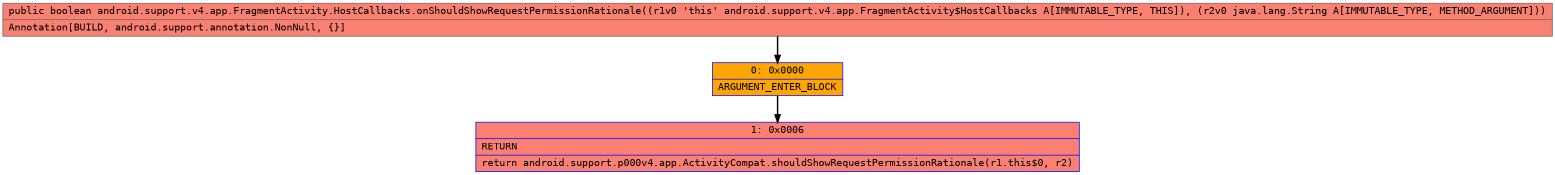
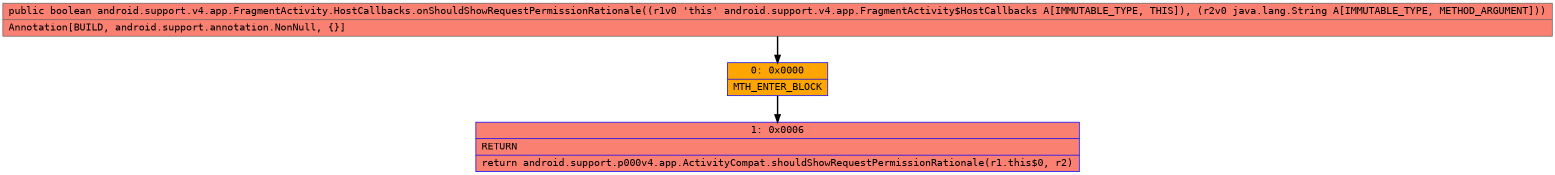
(778, 87) -> (778, 87)
